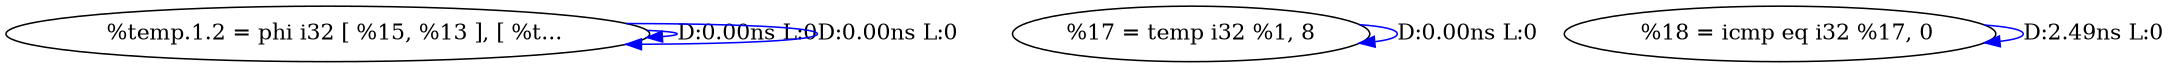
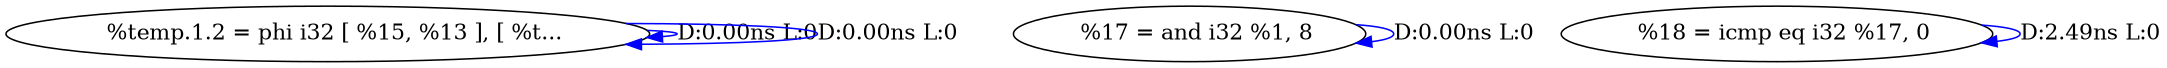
(1191, 34) -> (1190, 34)
